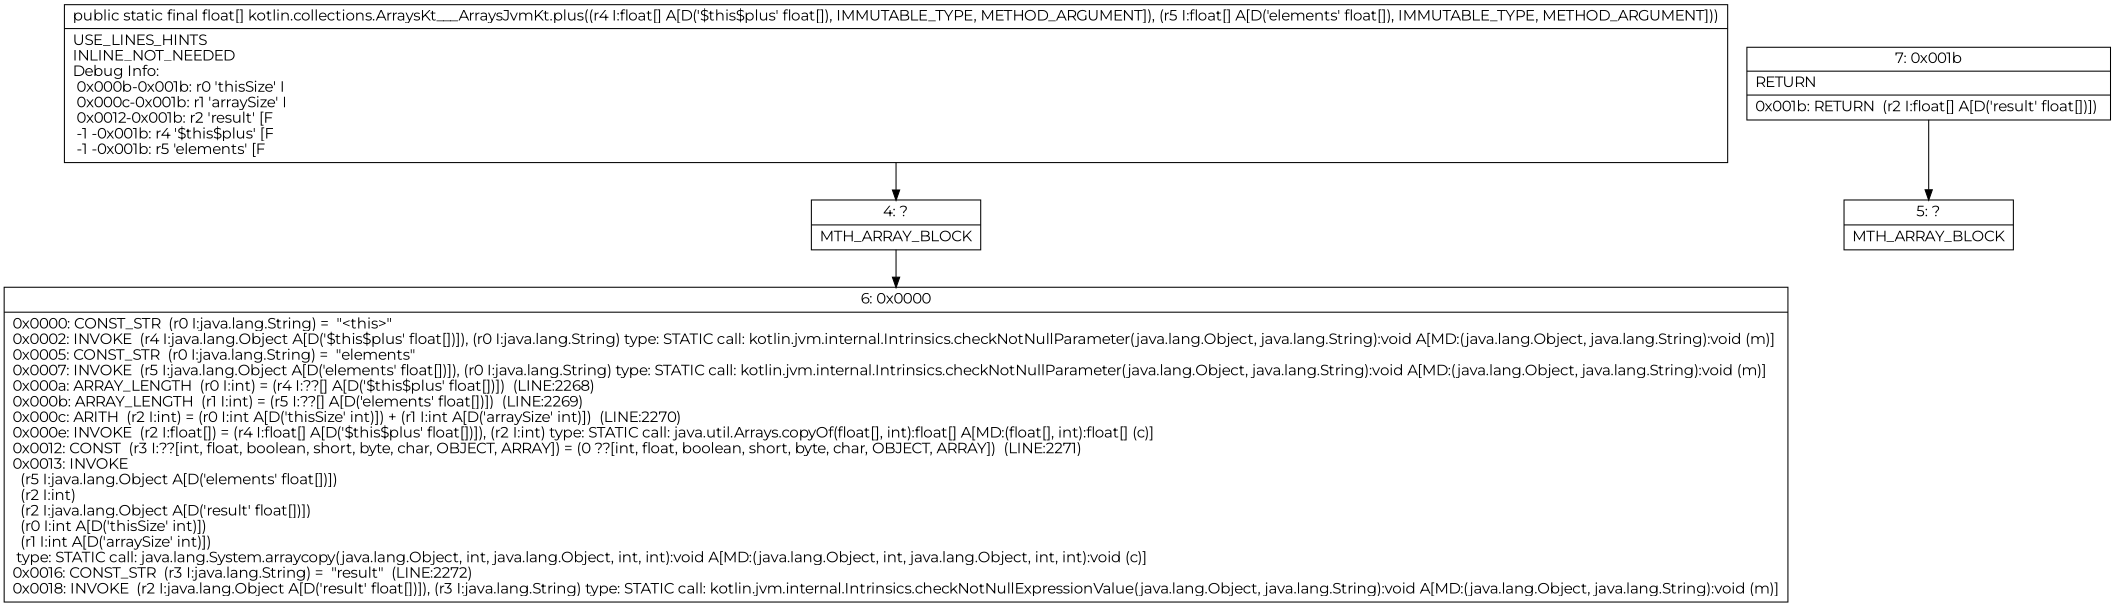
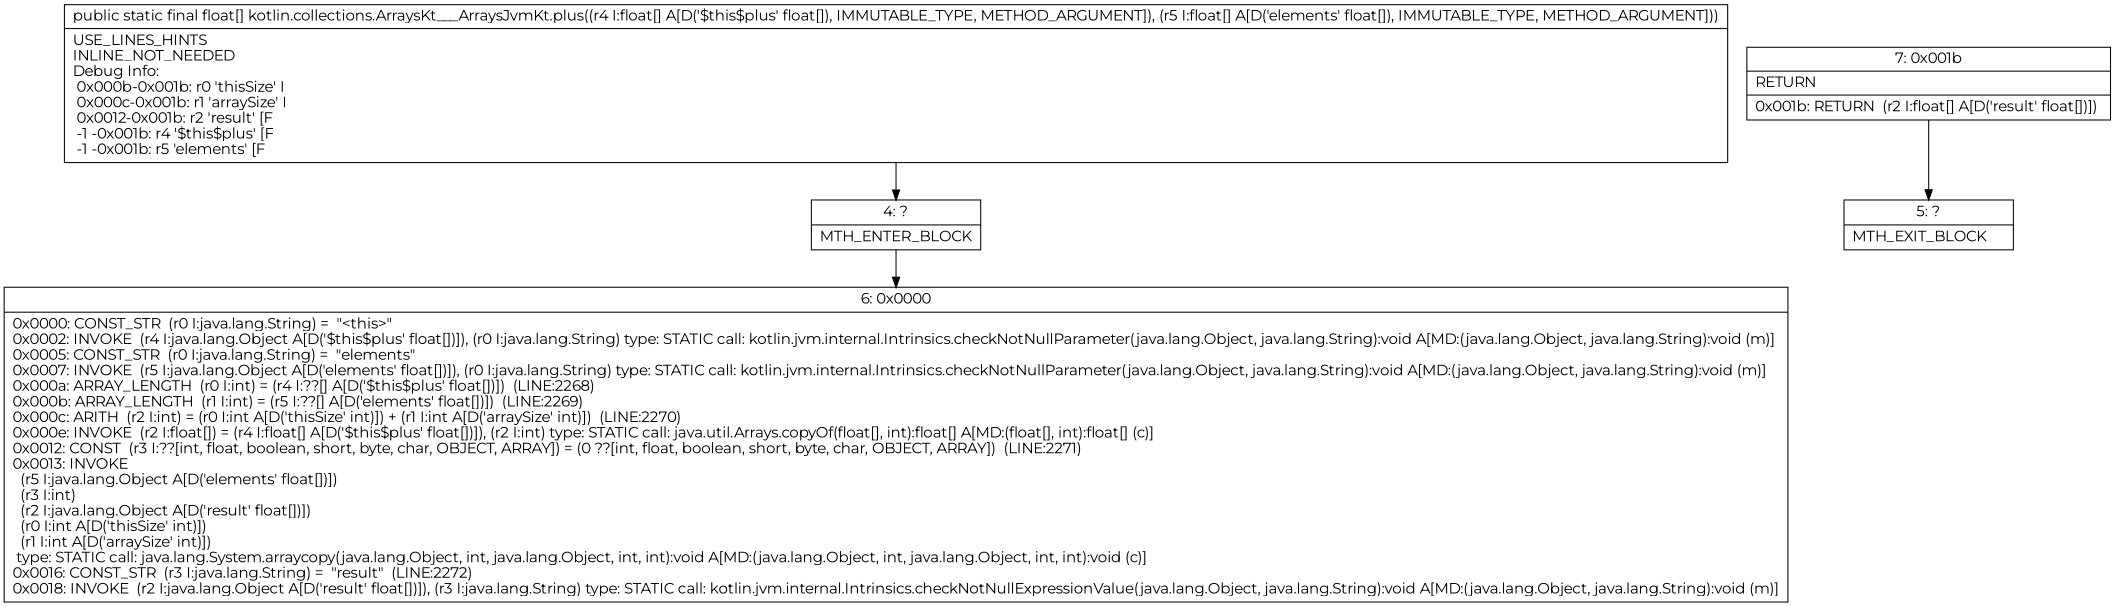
(896, 237) -> (896, 237)
(1929, 237) -> (1920, 237)
(44, 496) -> (44, 496)
